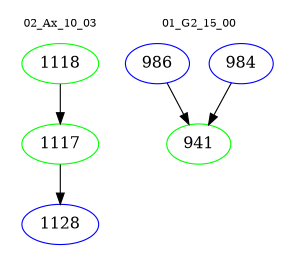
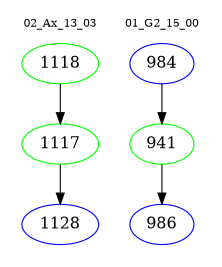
(60, 24) -> (60, 24)
(175, 99) -> (162, 179)
